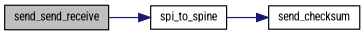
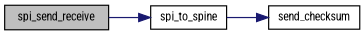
(57, 18) -> (57, 18)
